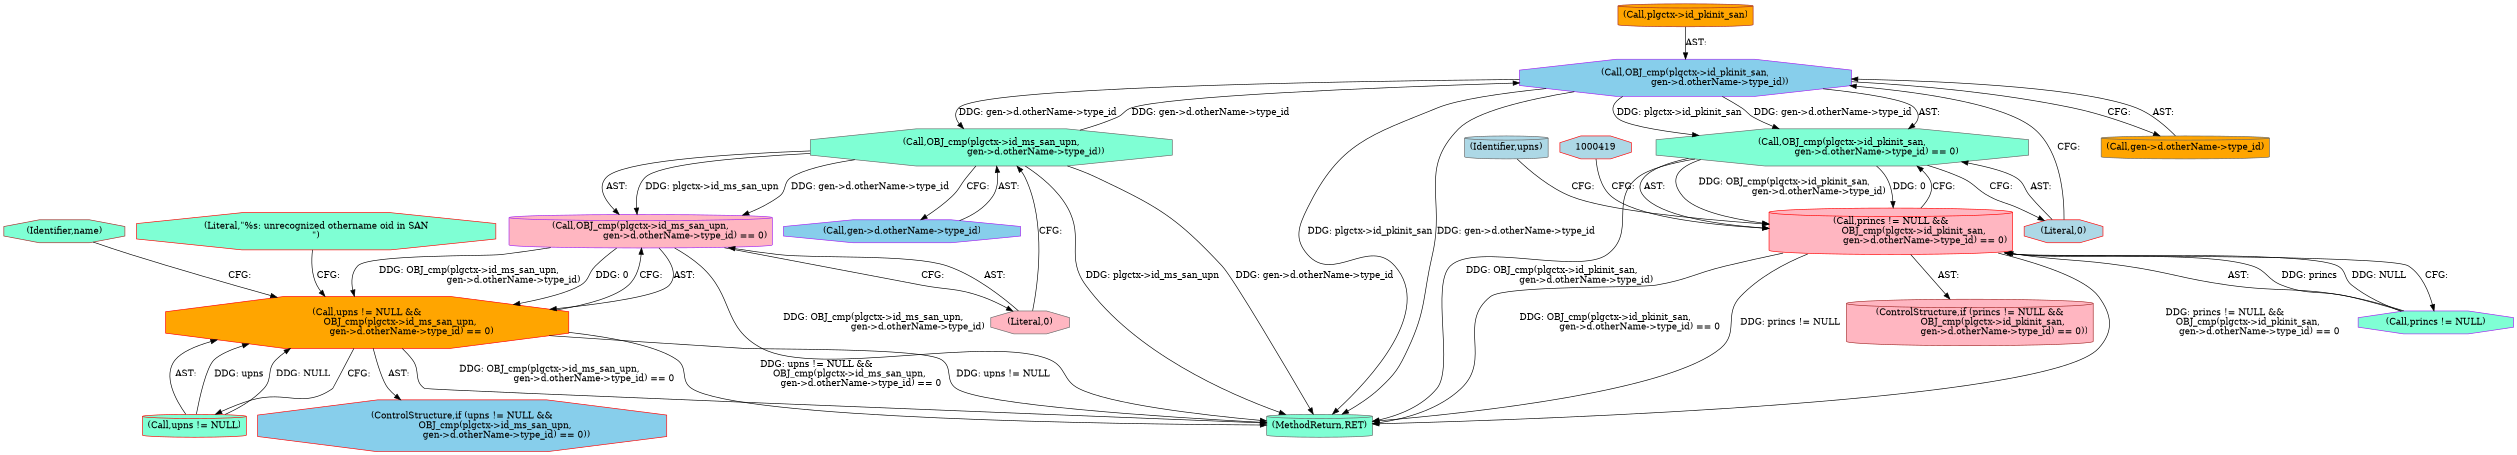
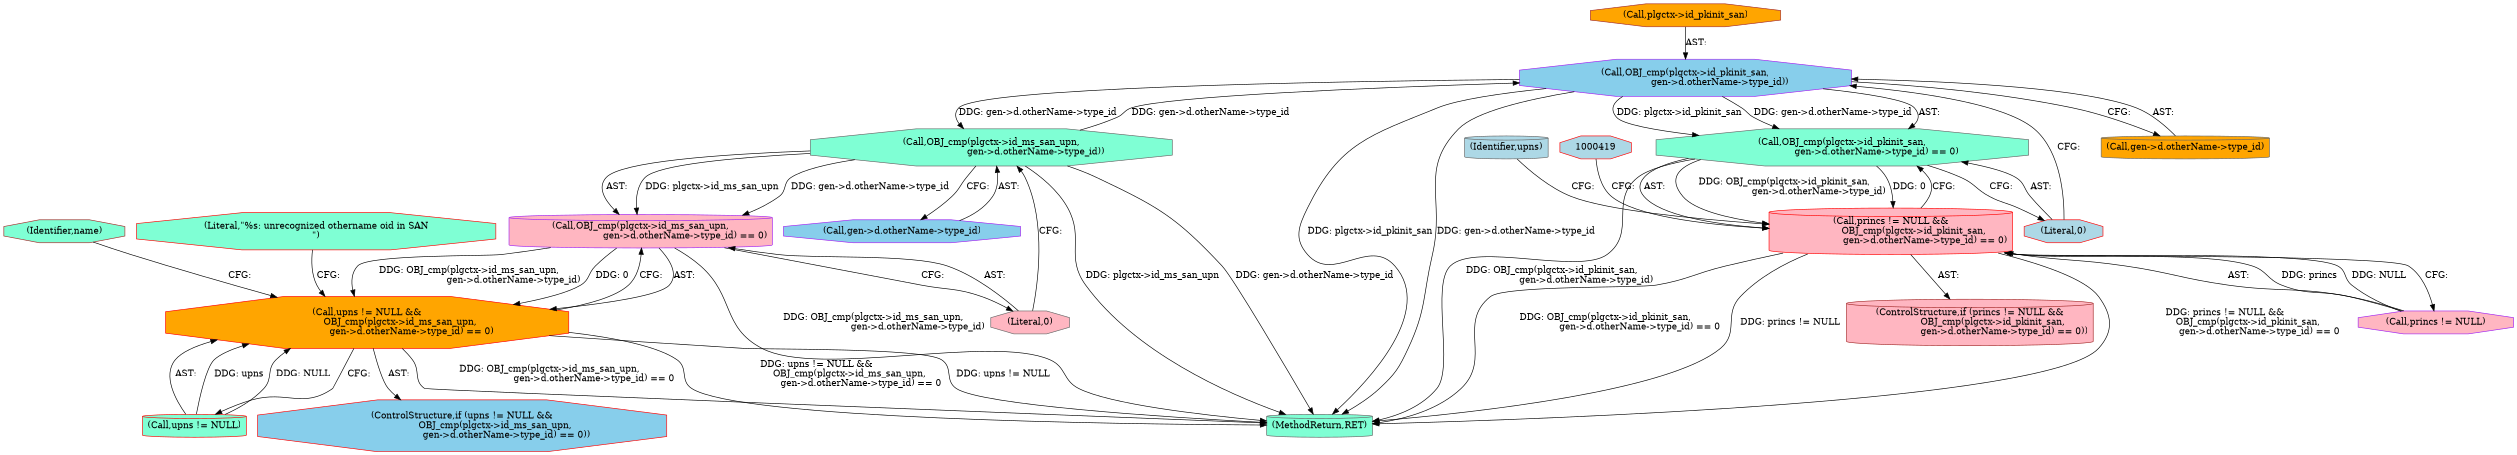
(1686, 15) -> (1686, 15)
(2436, 322) -> (2436, 322)
